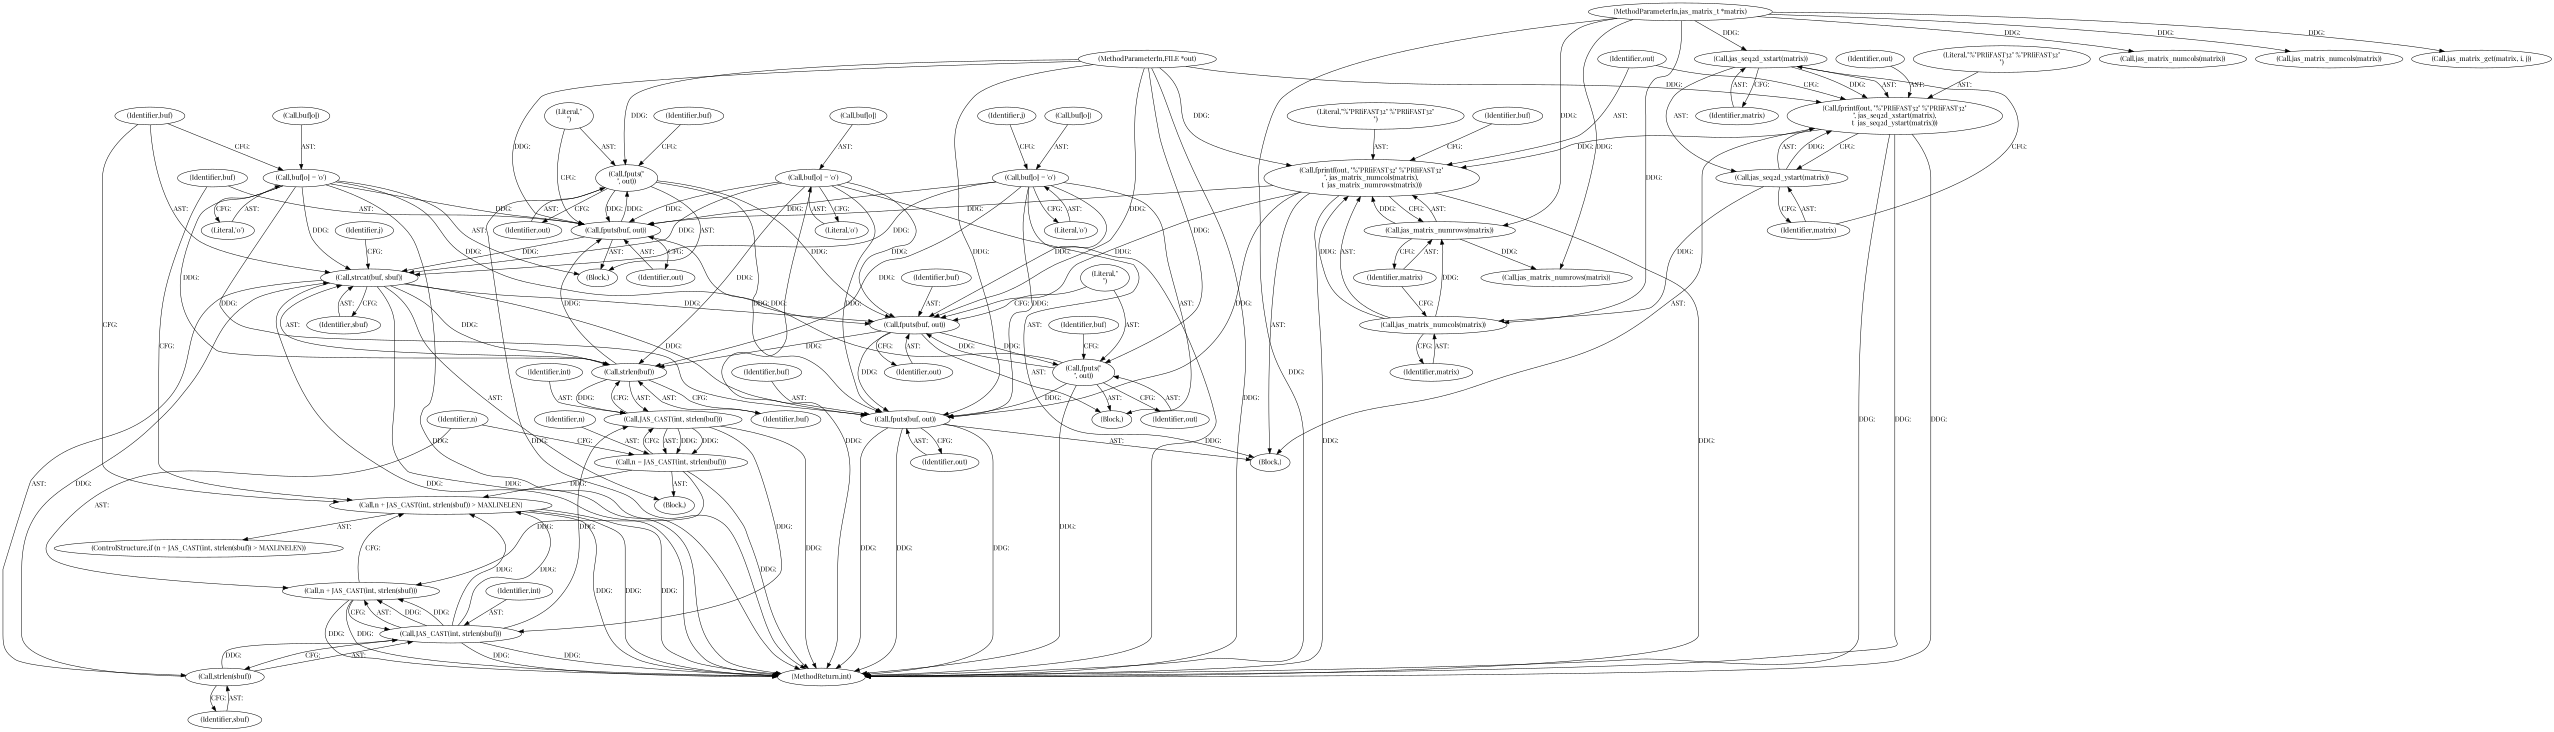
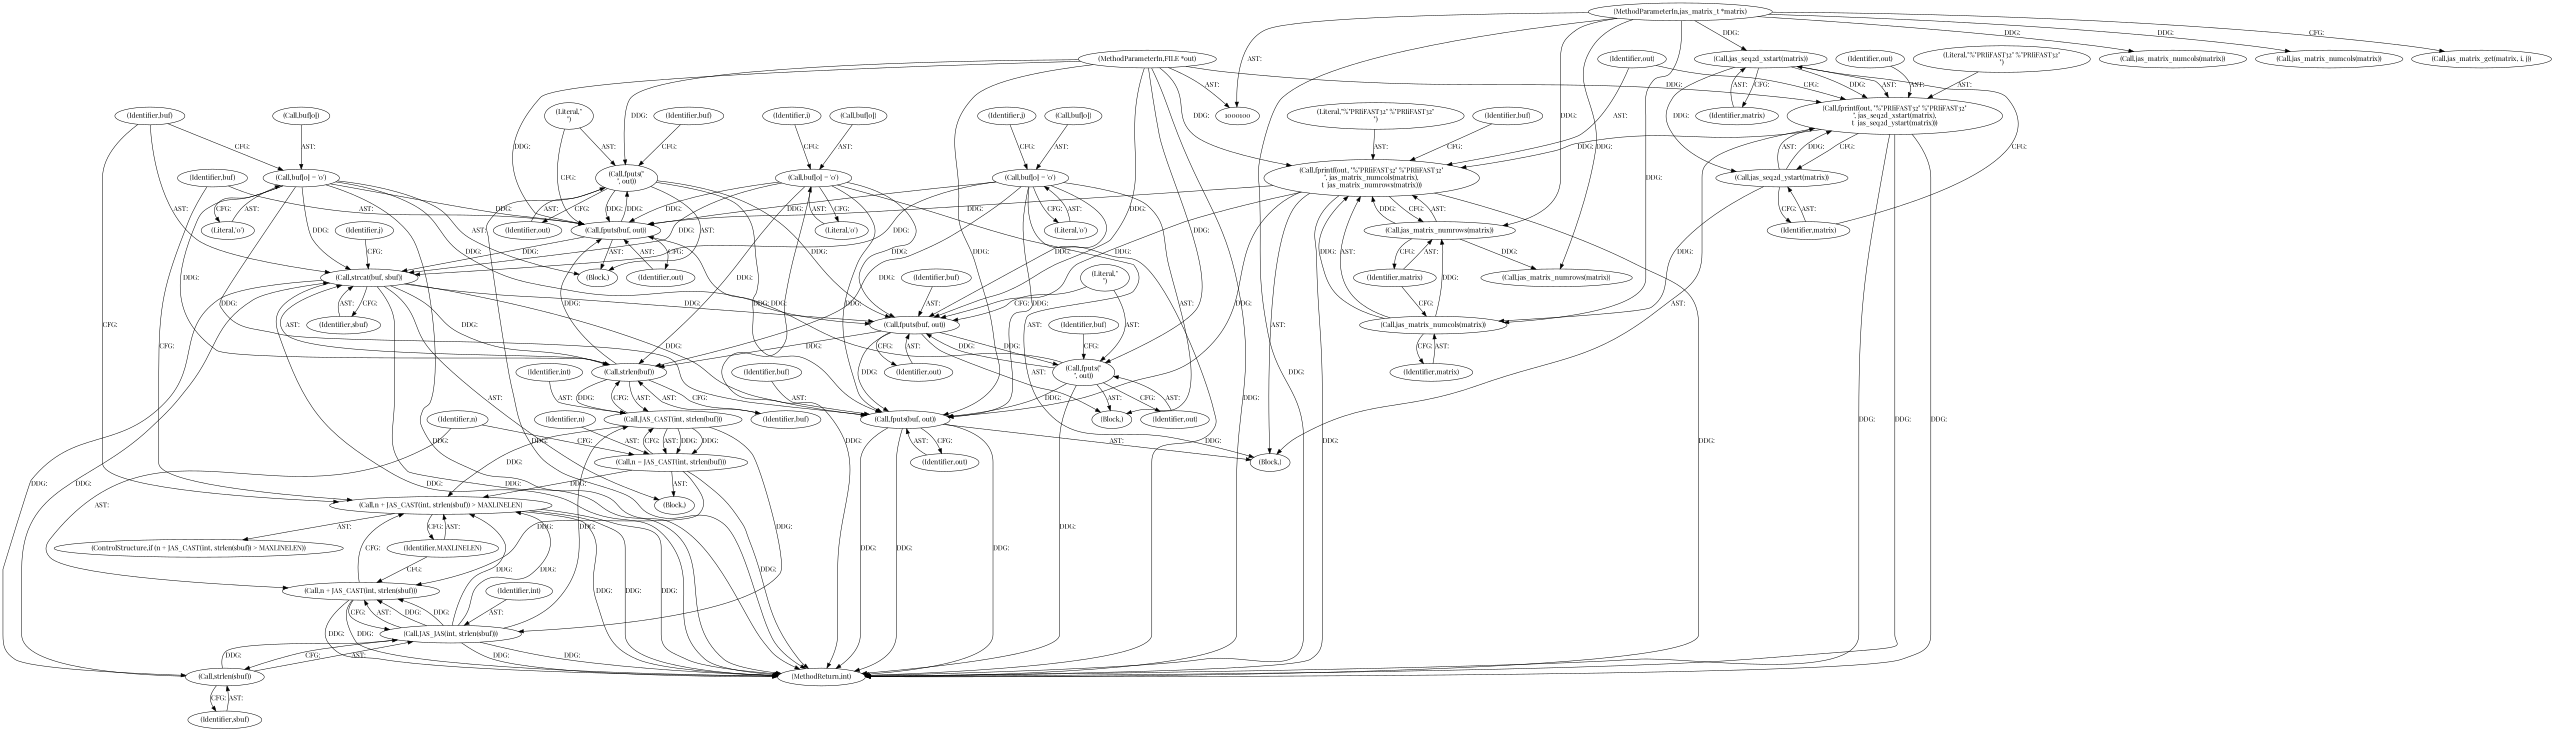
(2318, 33) -> (2318, 33)
none -> (792, 116)
none -> (1238, 116)
(1682, 116) -> (1682, 116)
(40, 484) -> (40, 484)
(806, 515) -> (536, 442)
none -> (443, 548)
(451, 634) -> (451, 634)
